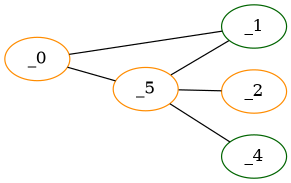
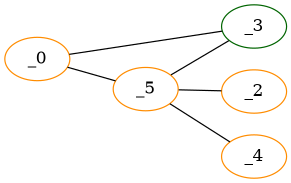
(254, 26) -> (254, 26)
(254, 157) -> (254, 157)
